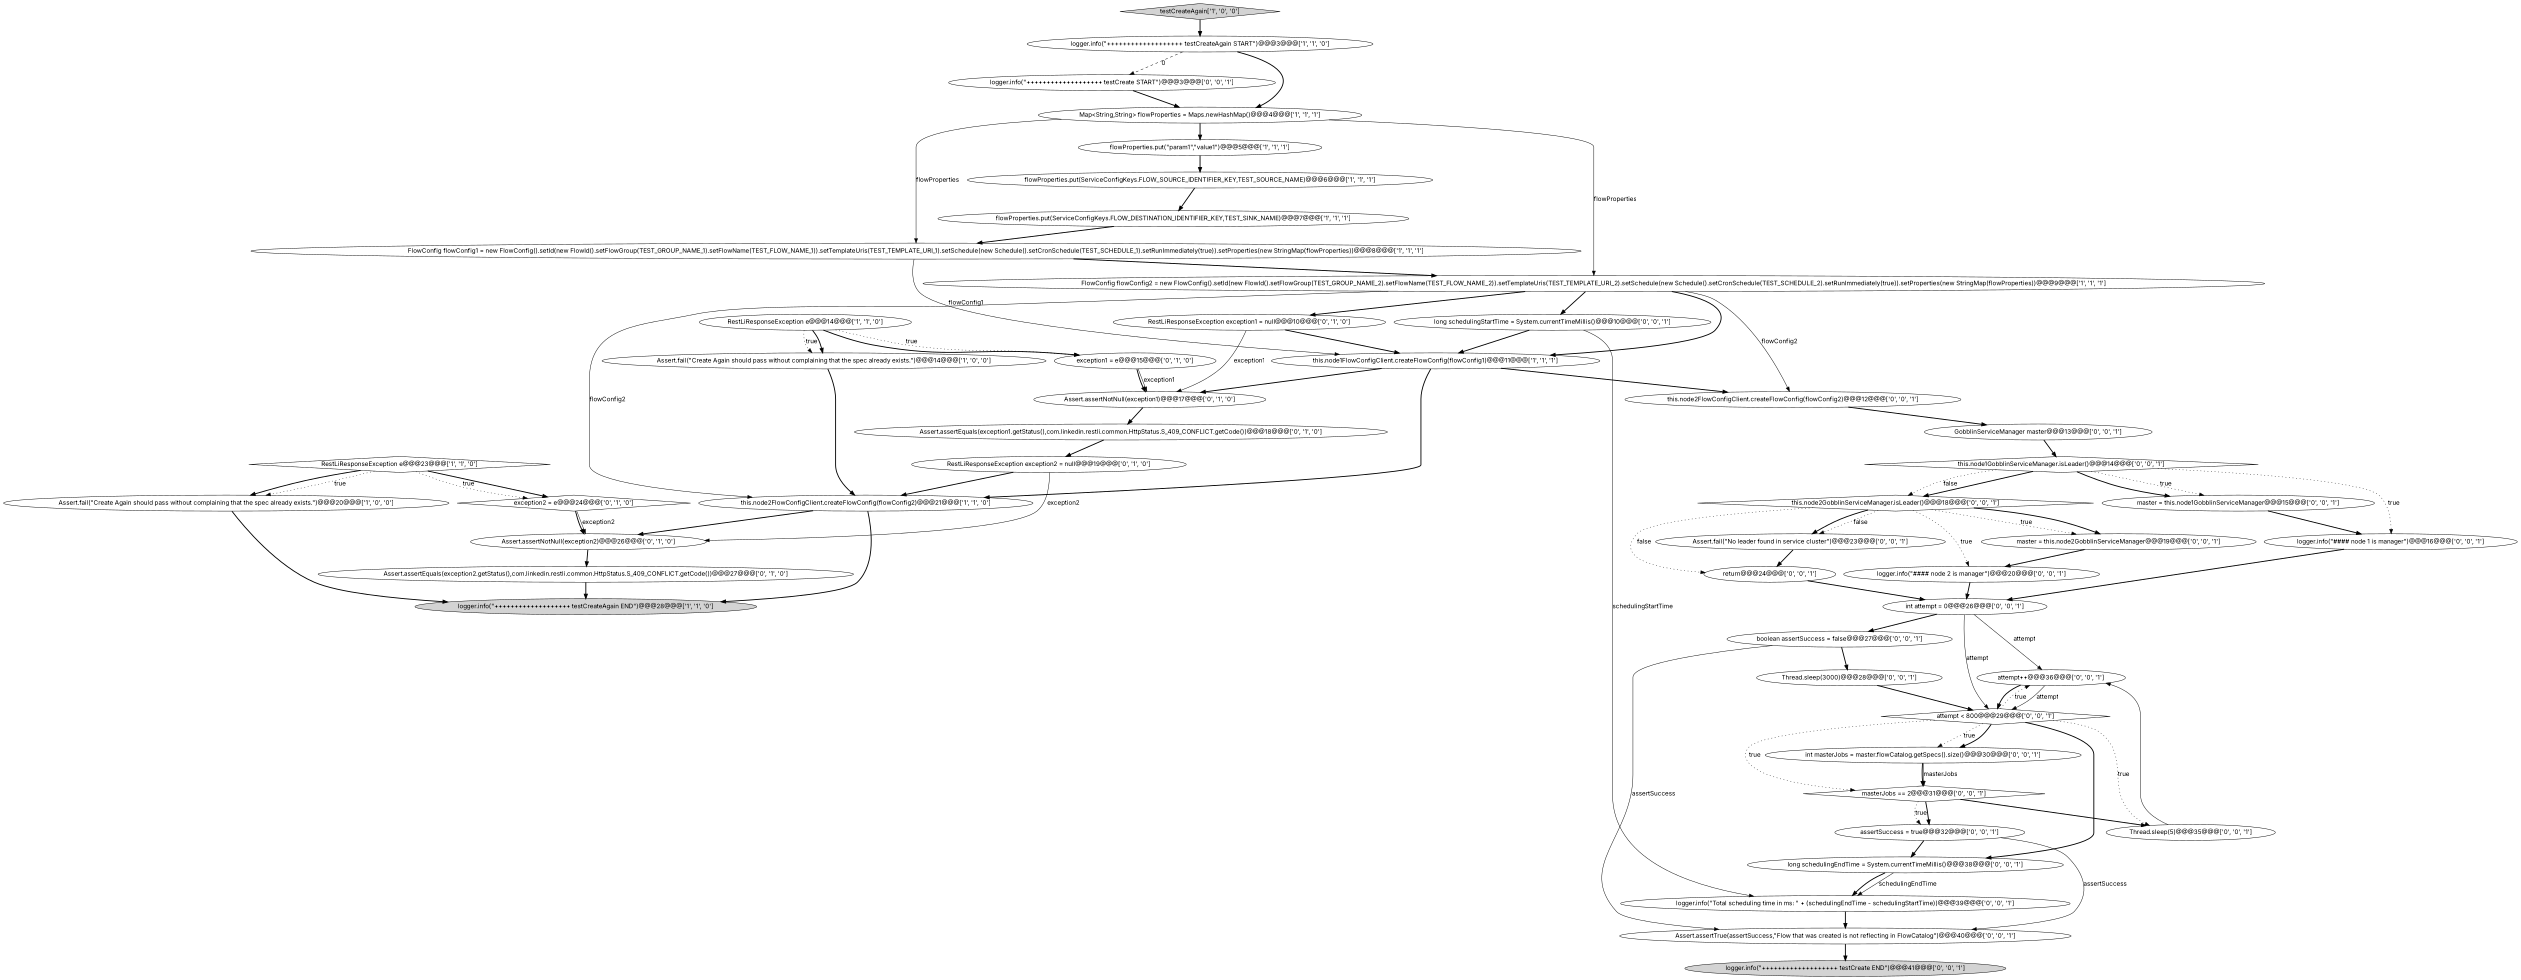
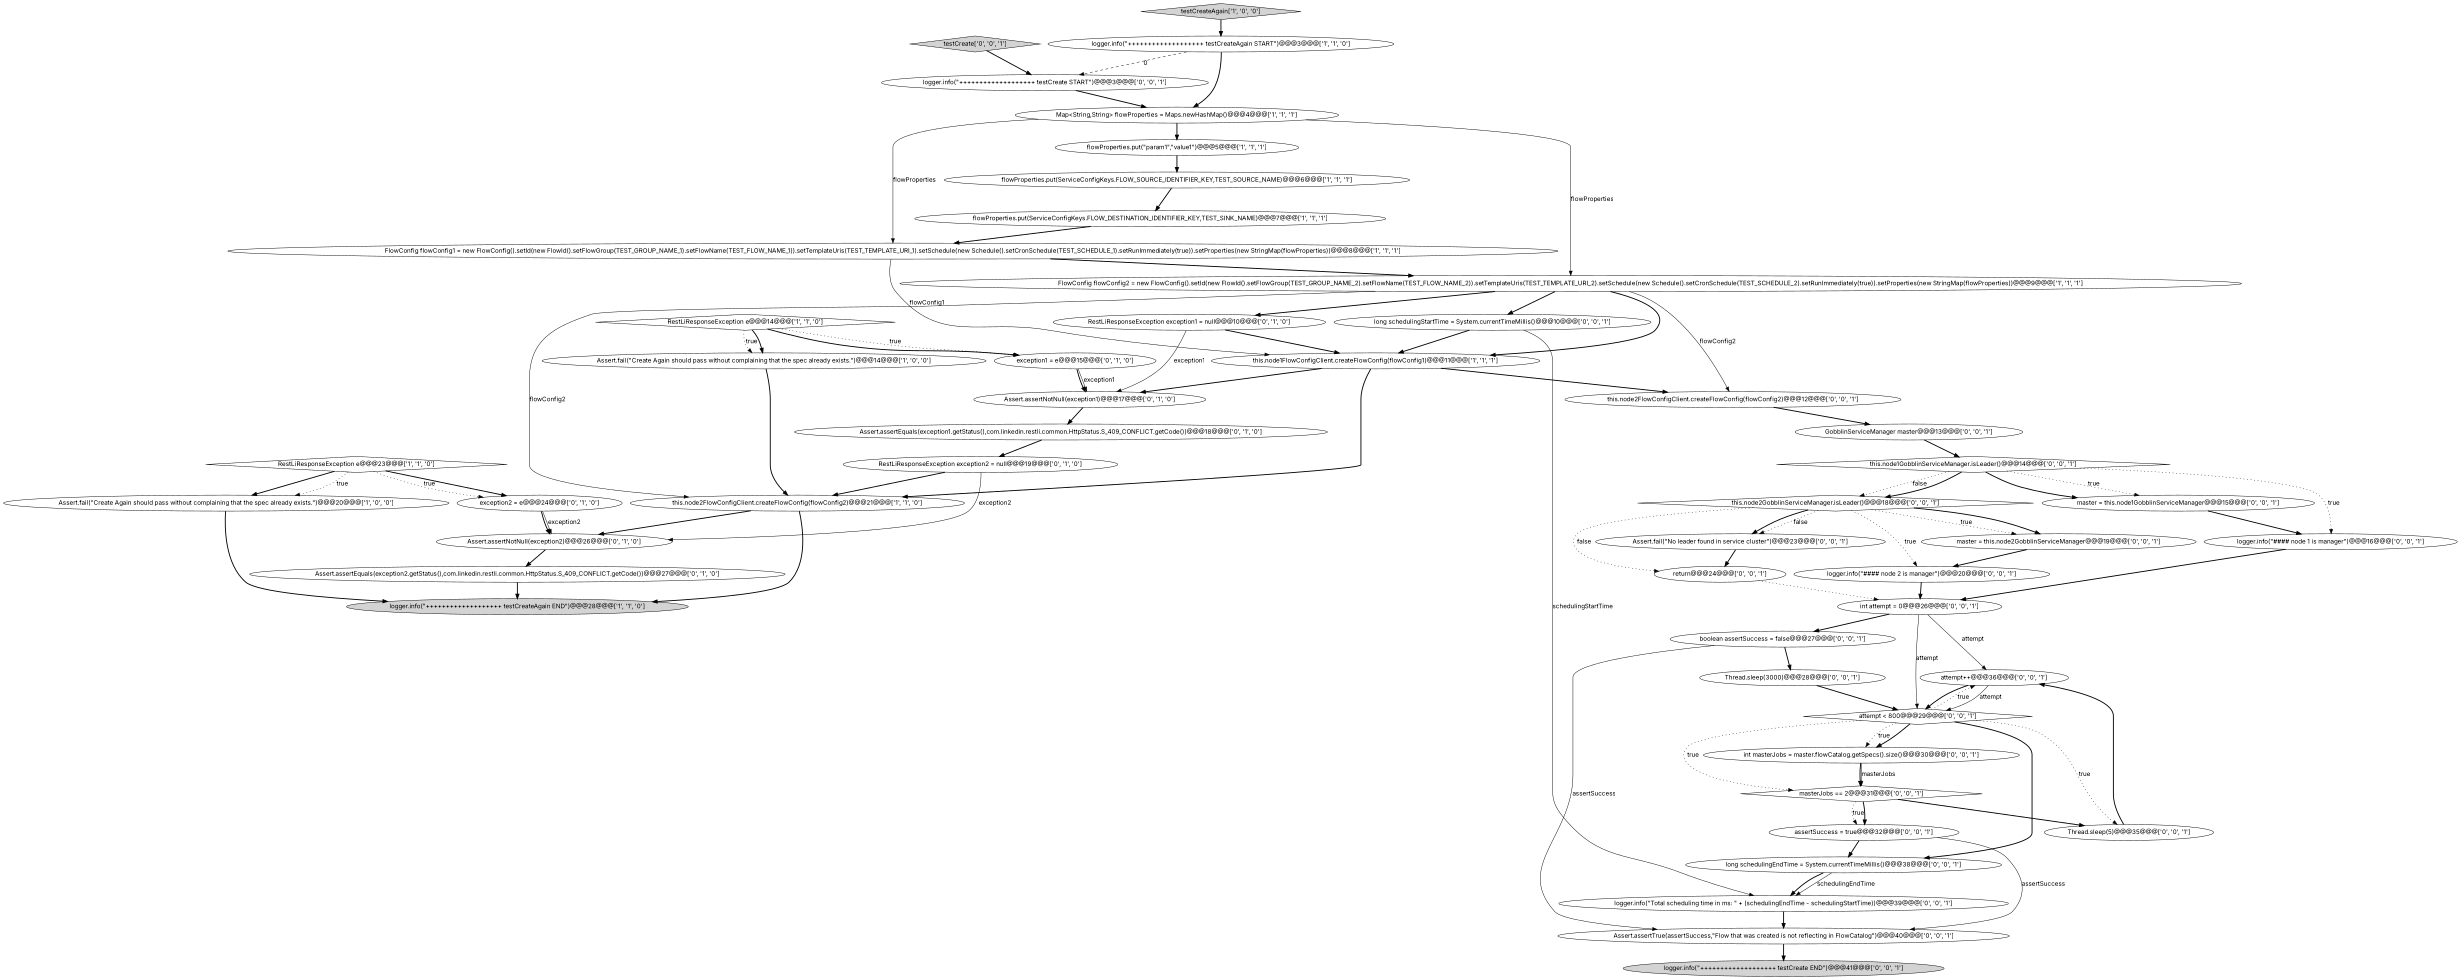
none -> (975, 44)
(805, 322) -> (745, 322)
(574, 503) -> (540, 503)
(1864, 590) -> (1816, 590)
(2140, 753) -> (2113, 732)
